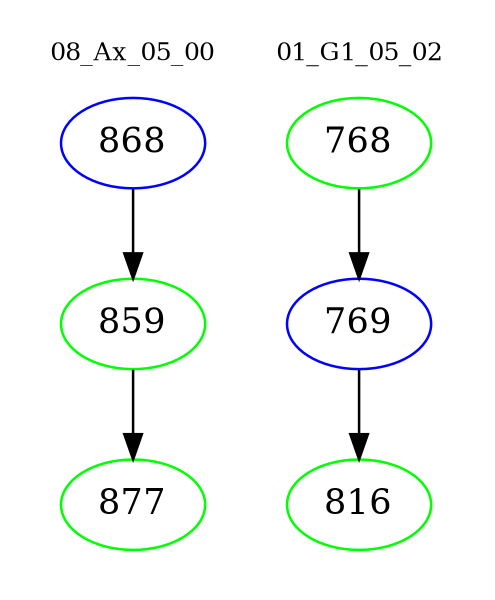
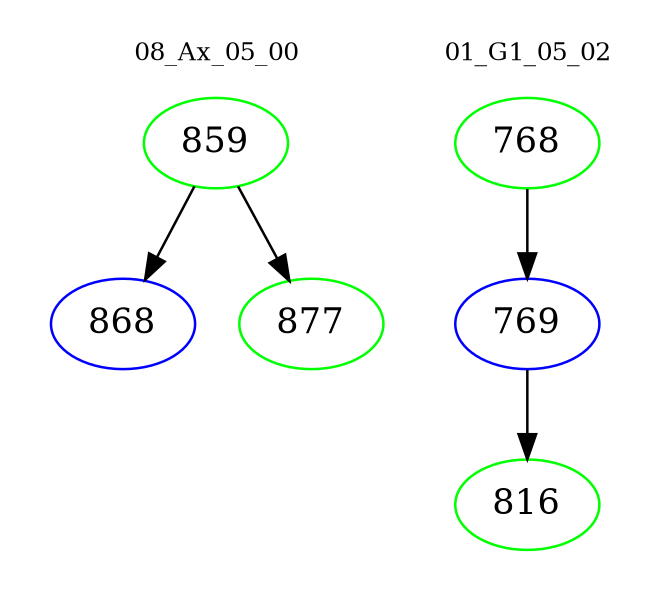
(133, 221) -> (176, 222)
